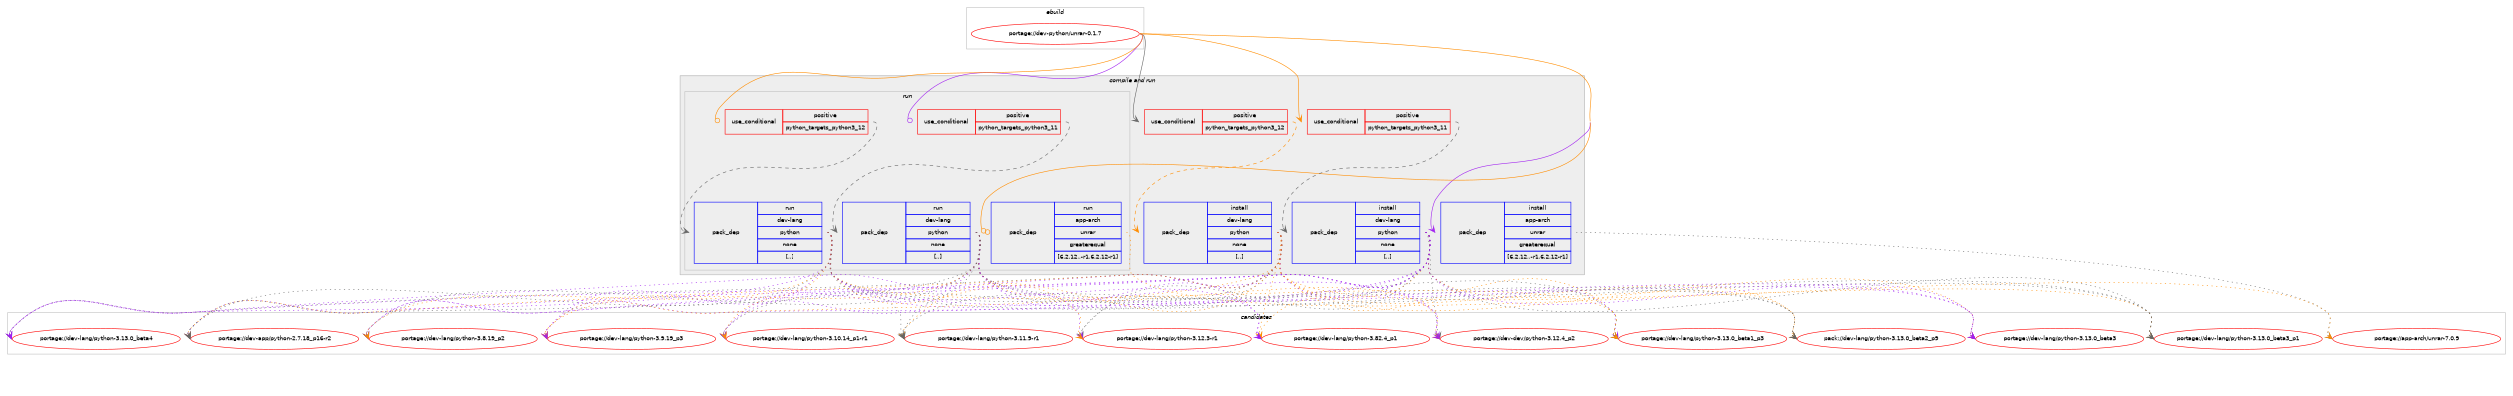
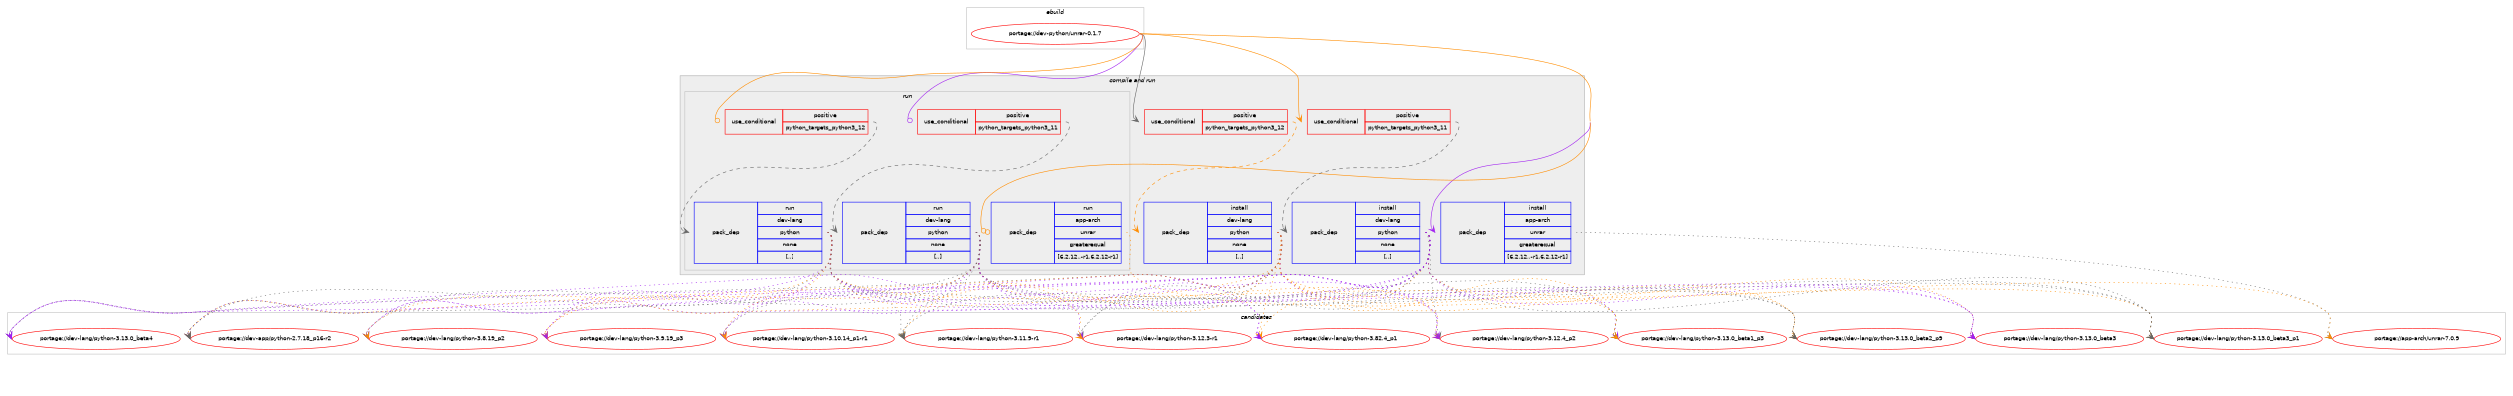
(1524, 339) -> (1524, 339)
(1881, 339) -> (1881, 339)
